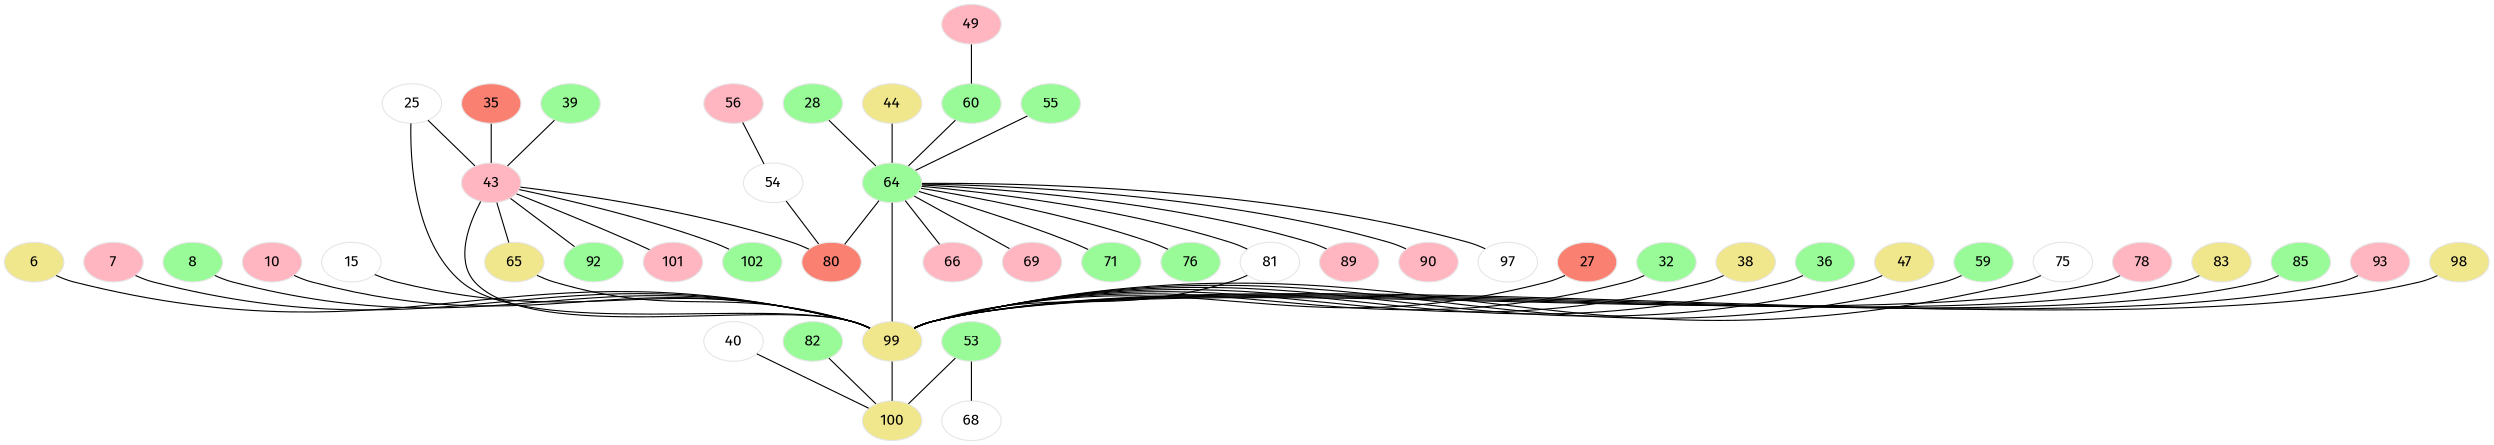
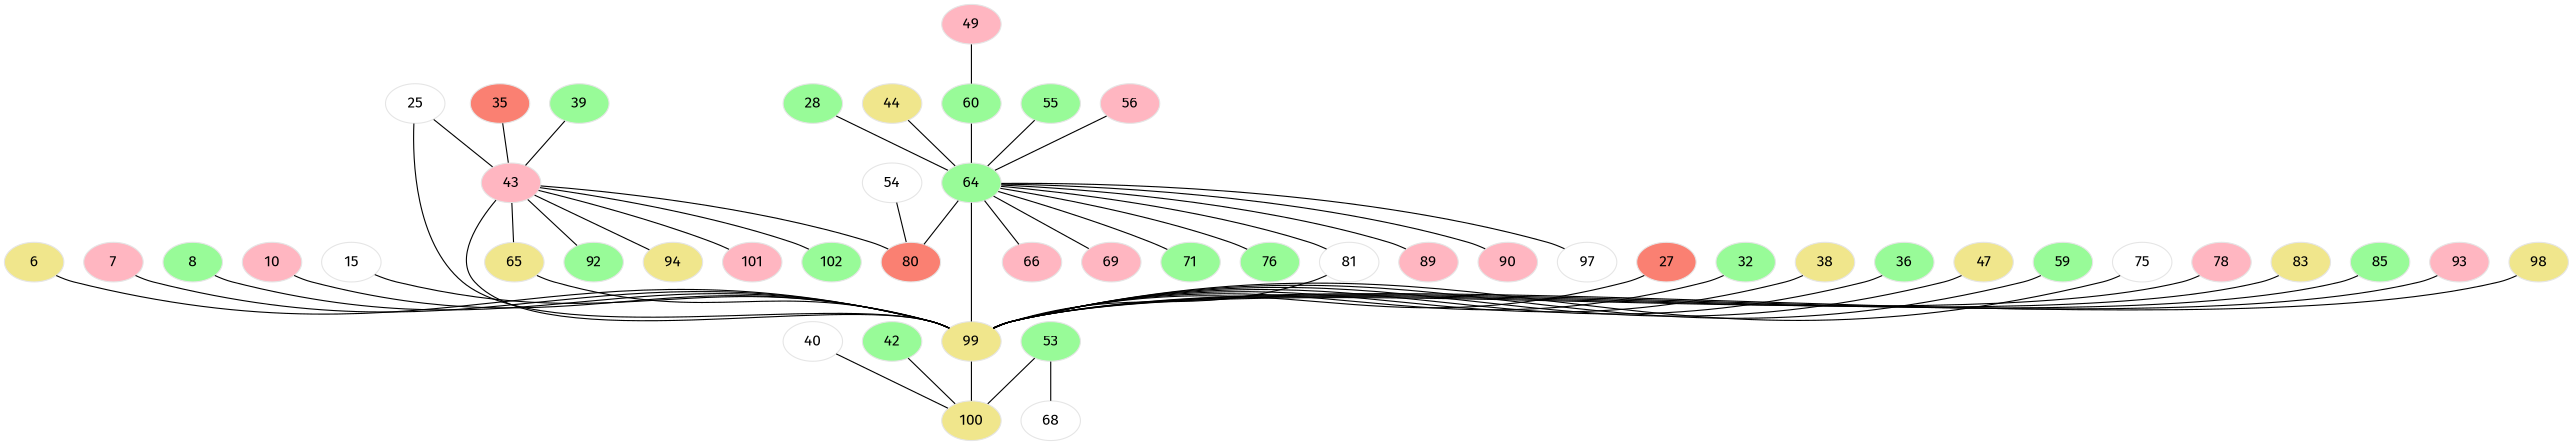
(753, 143) -> (1051, 143)
none -> (673, 262)
(813, 341) -> (892, 341)
